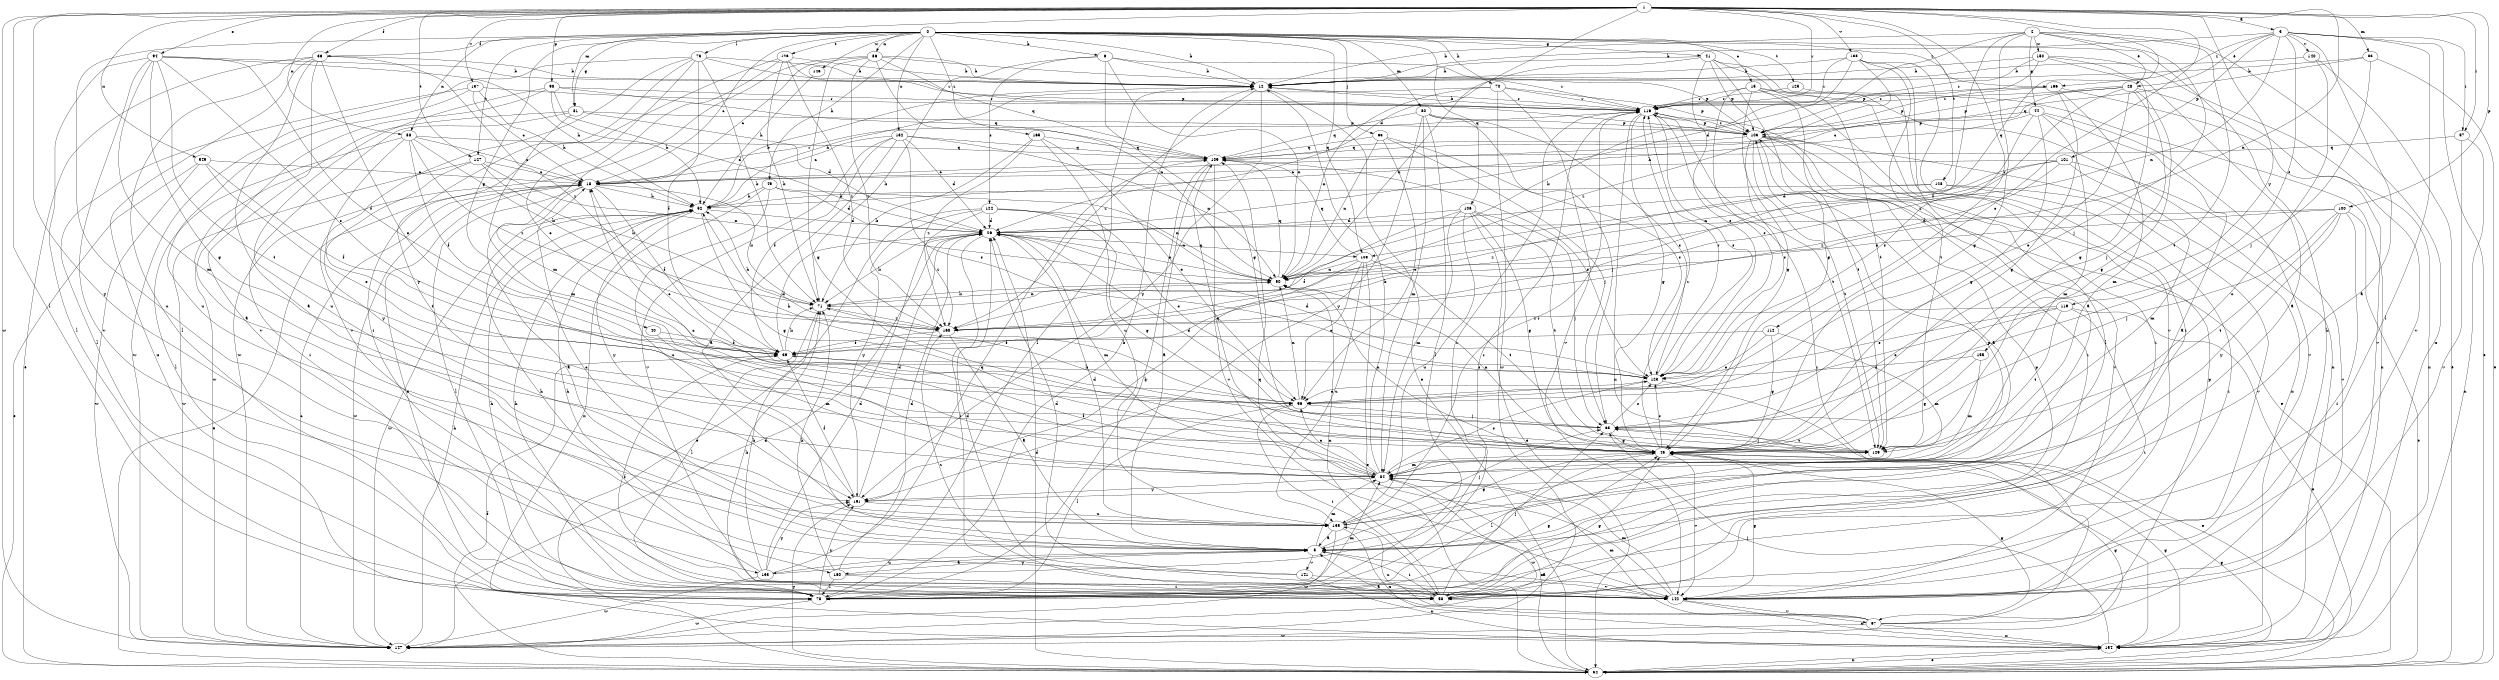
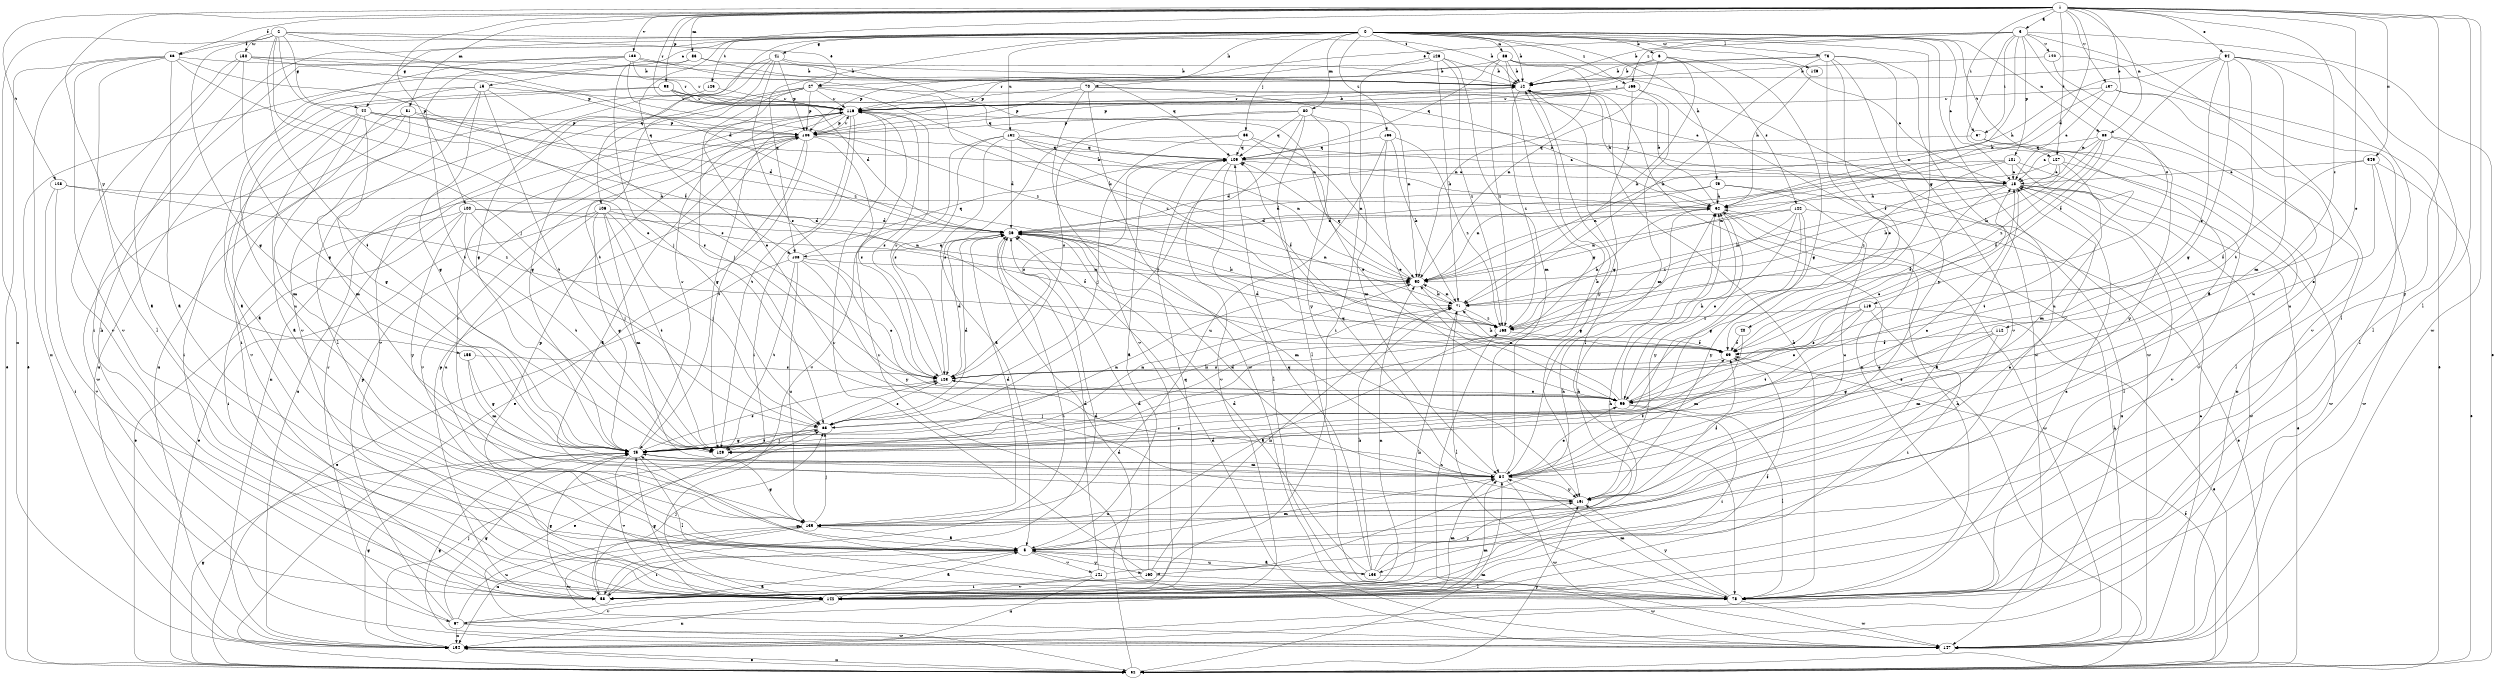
(729, 41) -> (701, 43)
(2130, 87) -> (811, 87)
